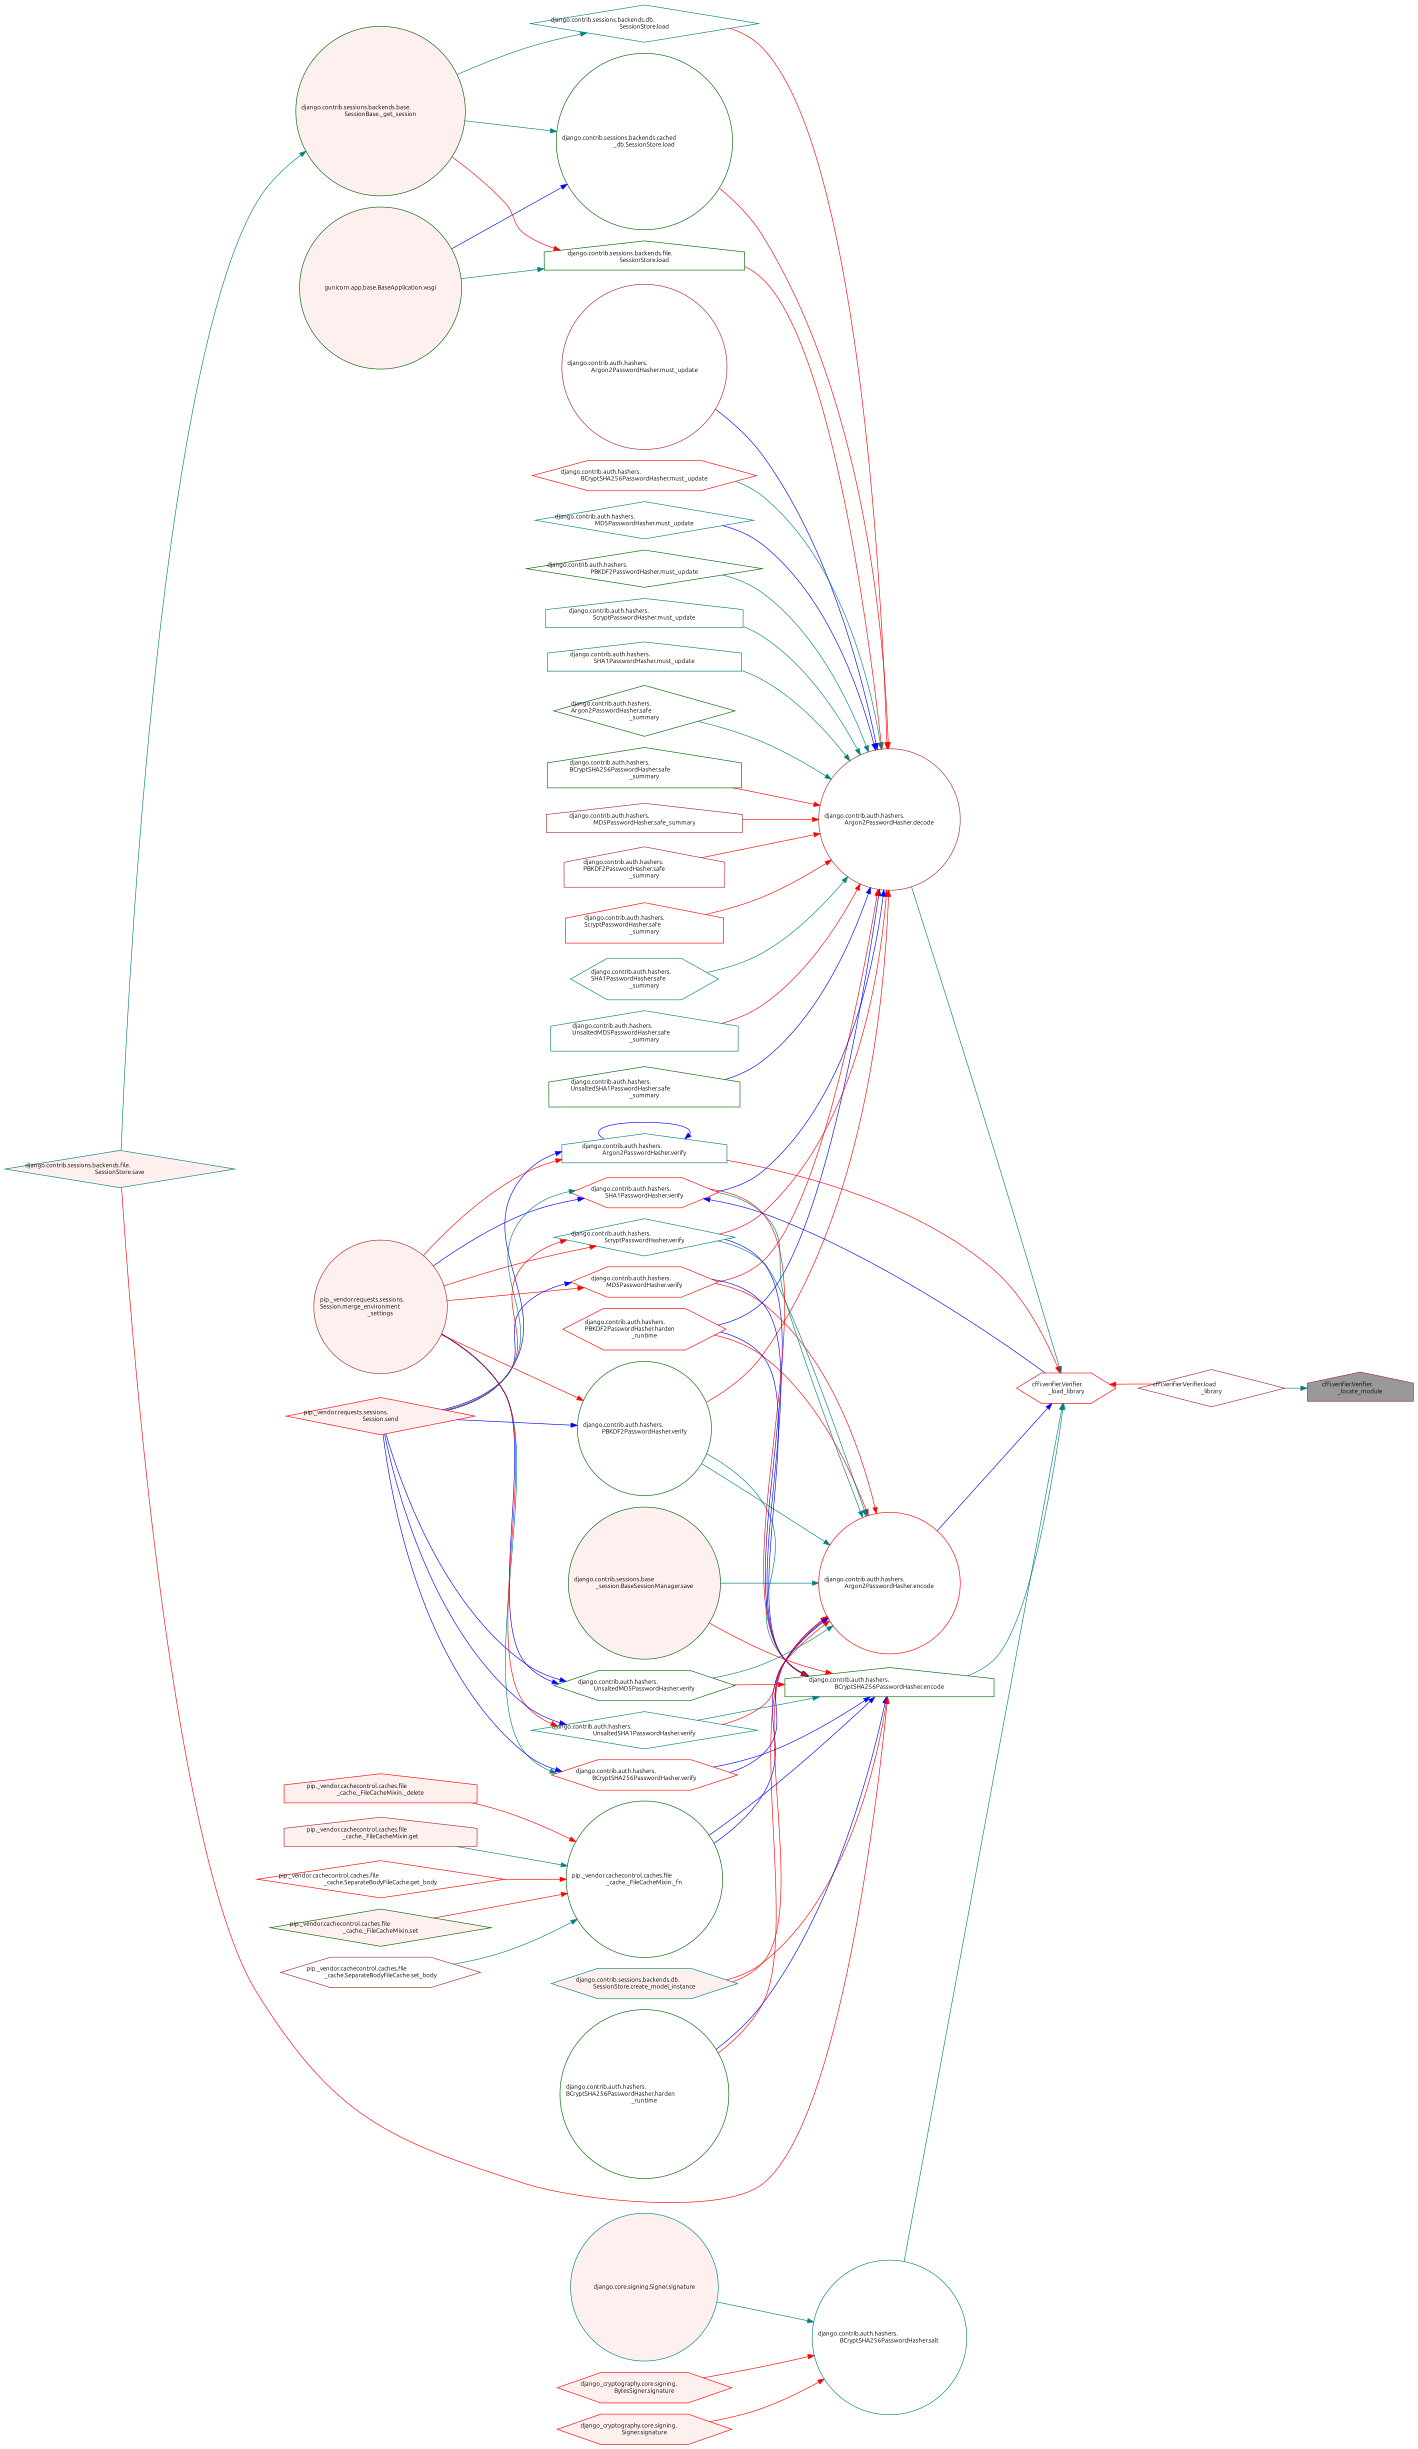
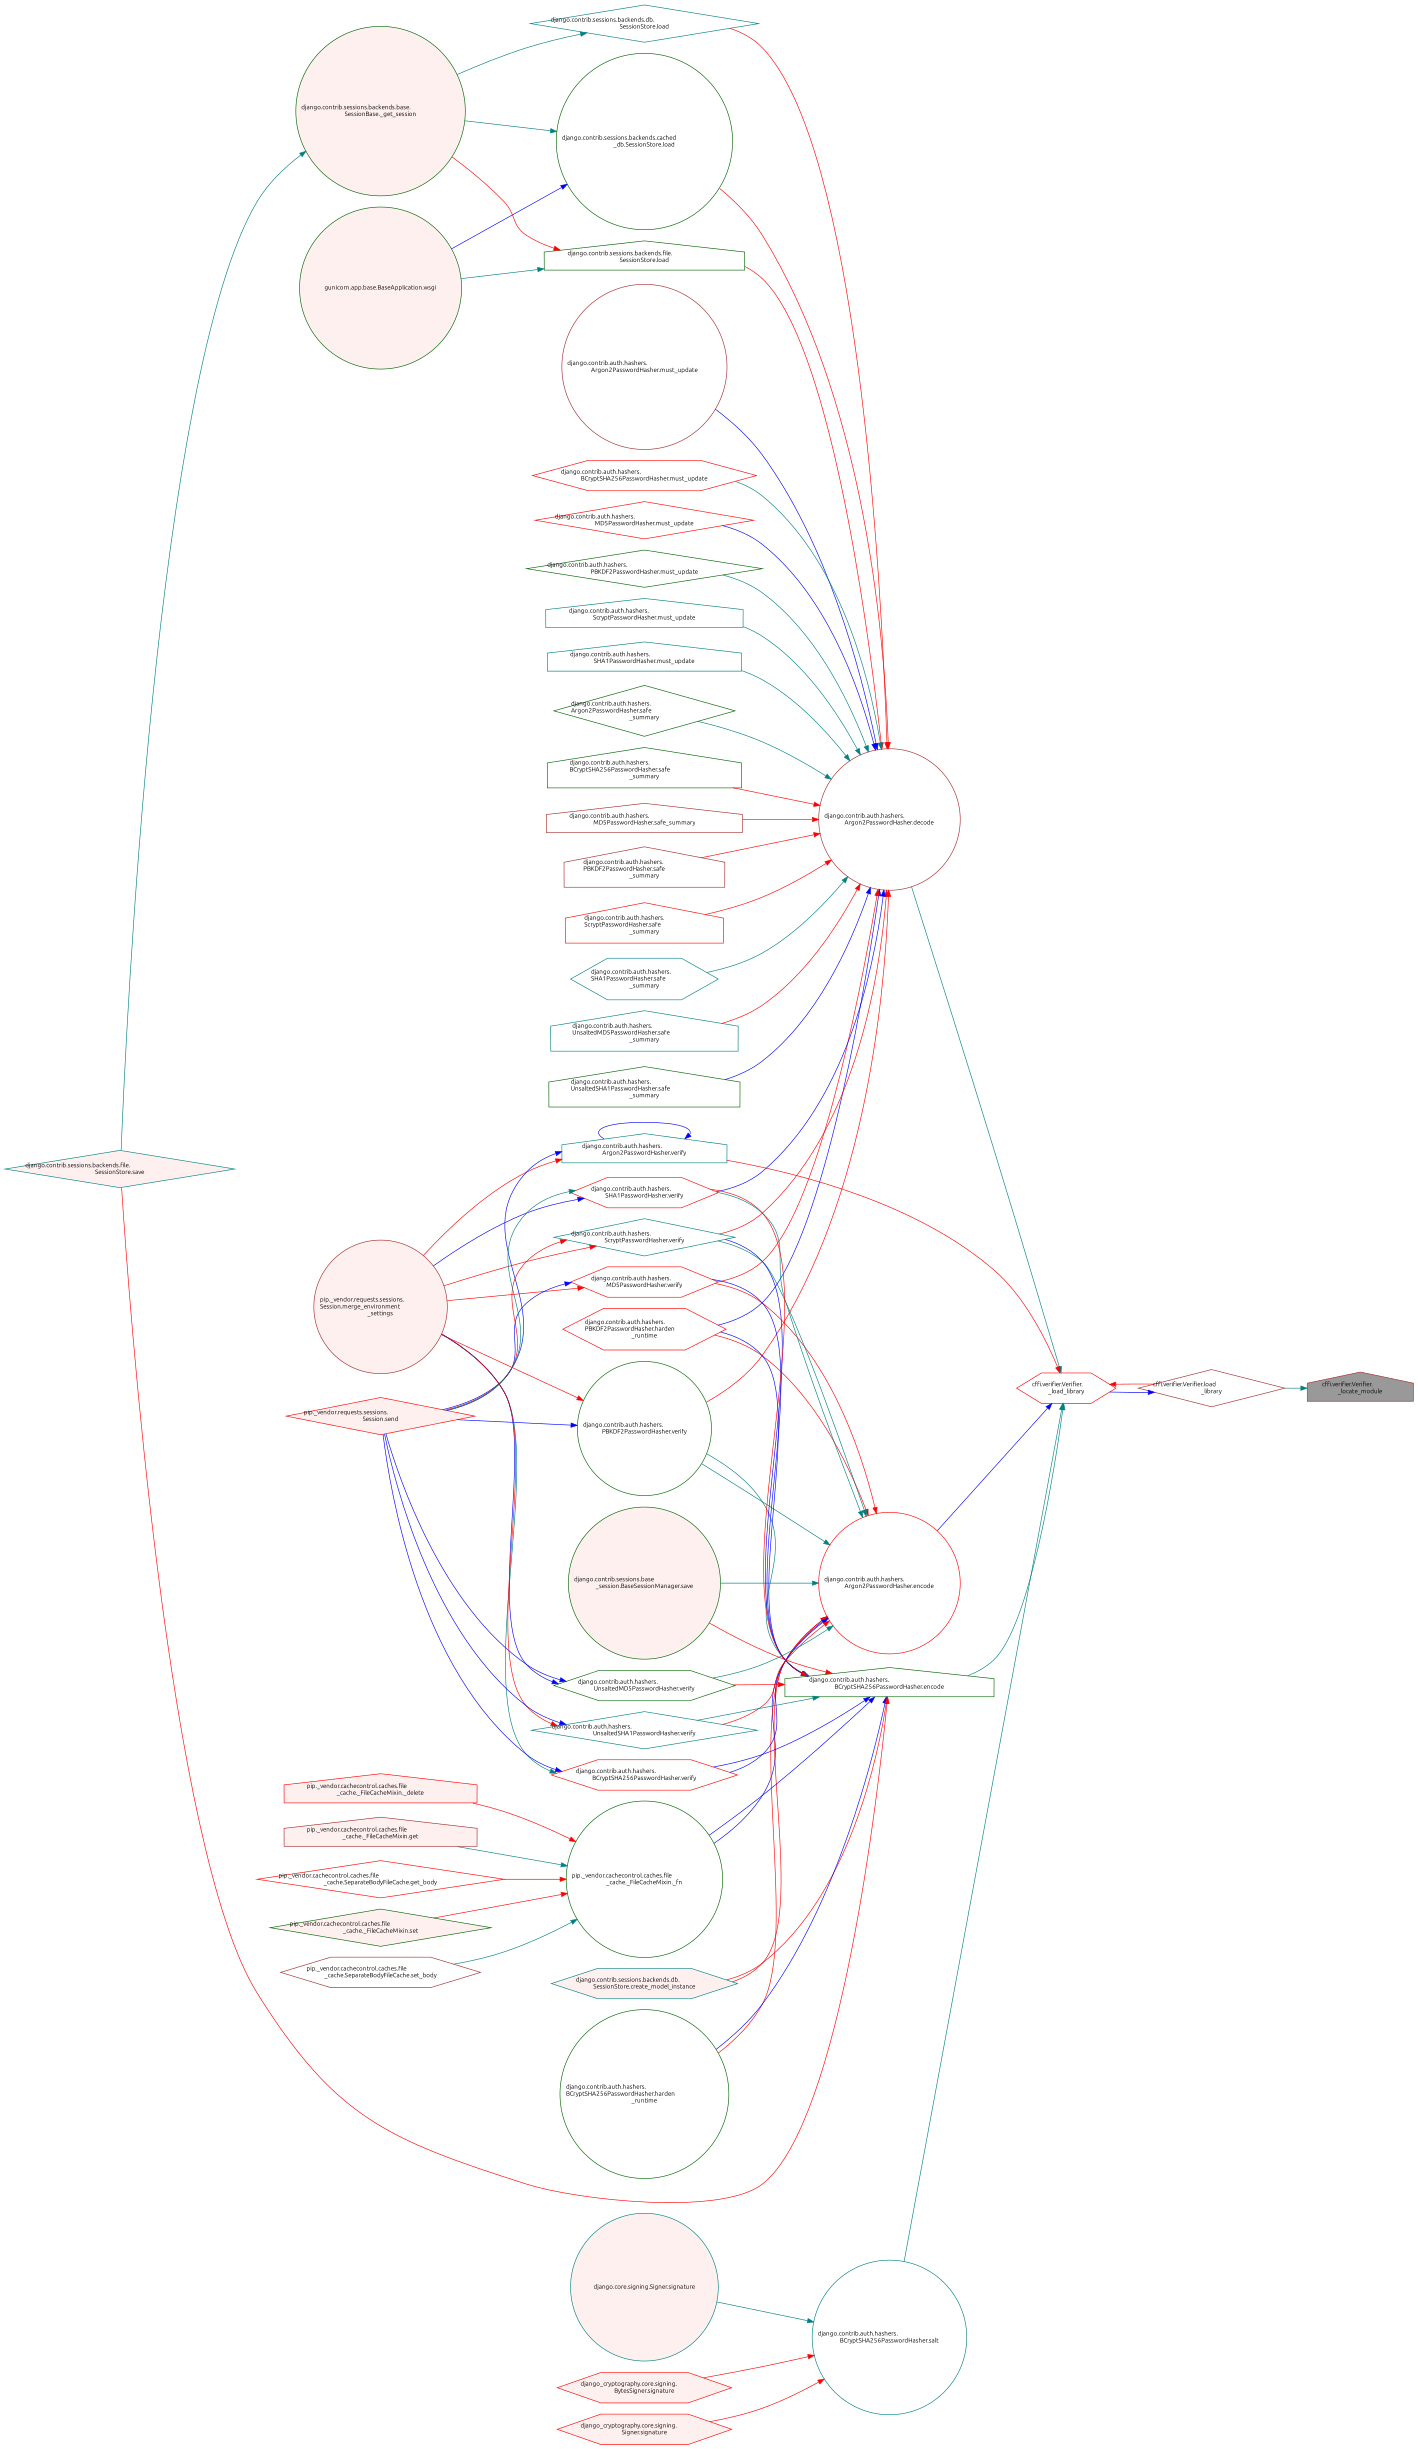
(644, 520) -> (644, 520)
(885, 1271) -> (1129, 1392)
